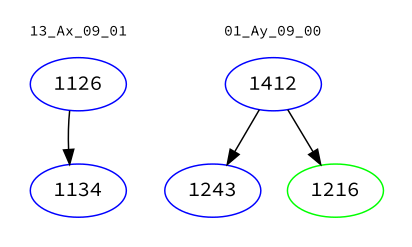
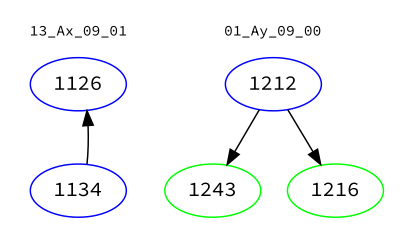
(273, 84) -> (273, 84)
(68, 130) -> (88, 145)
(213, 191) -> (213, 191)
